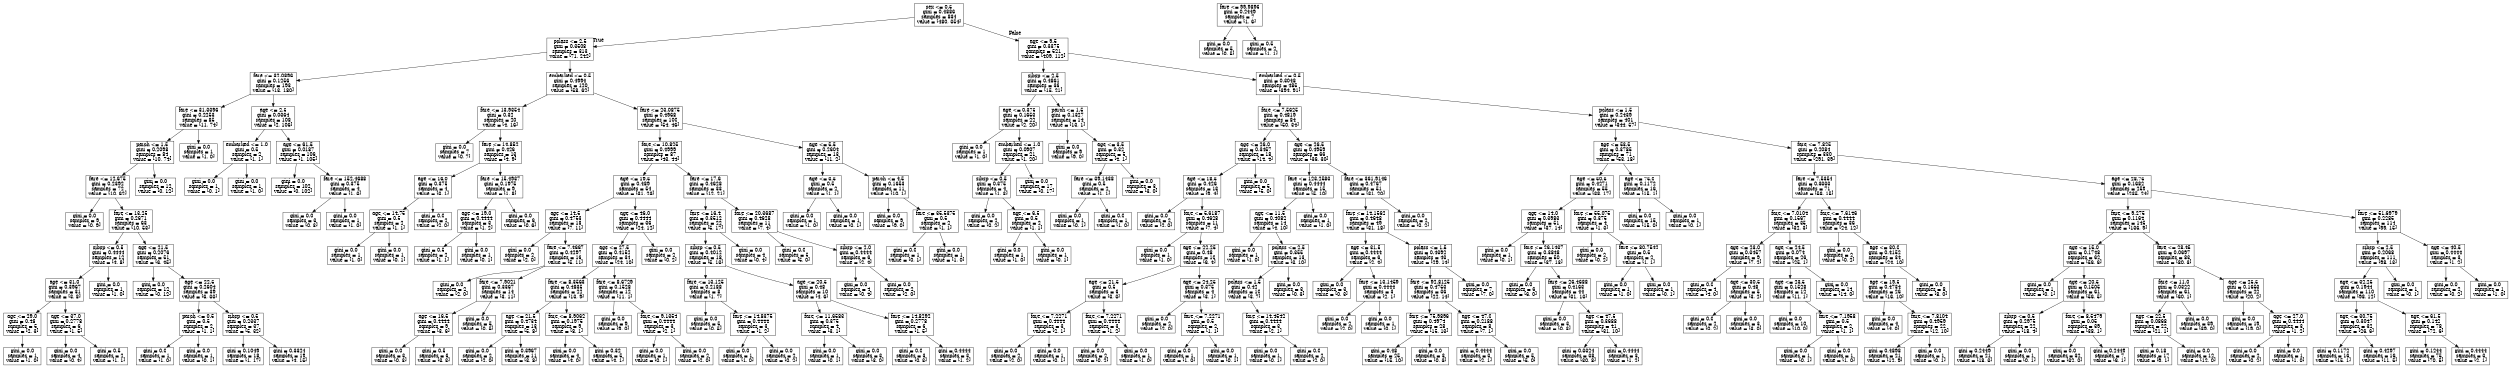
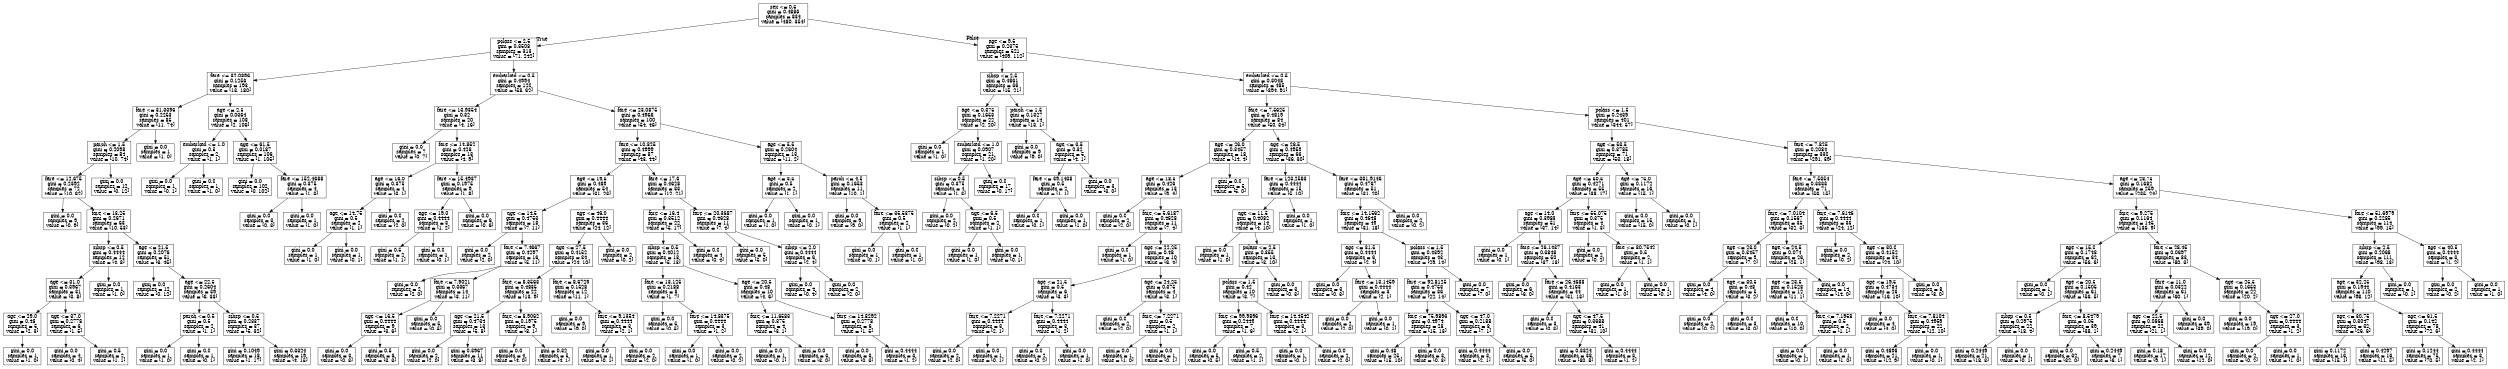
(1043, 49) -> (1002, 49)
none -> (1239, 305)
